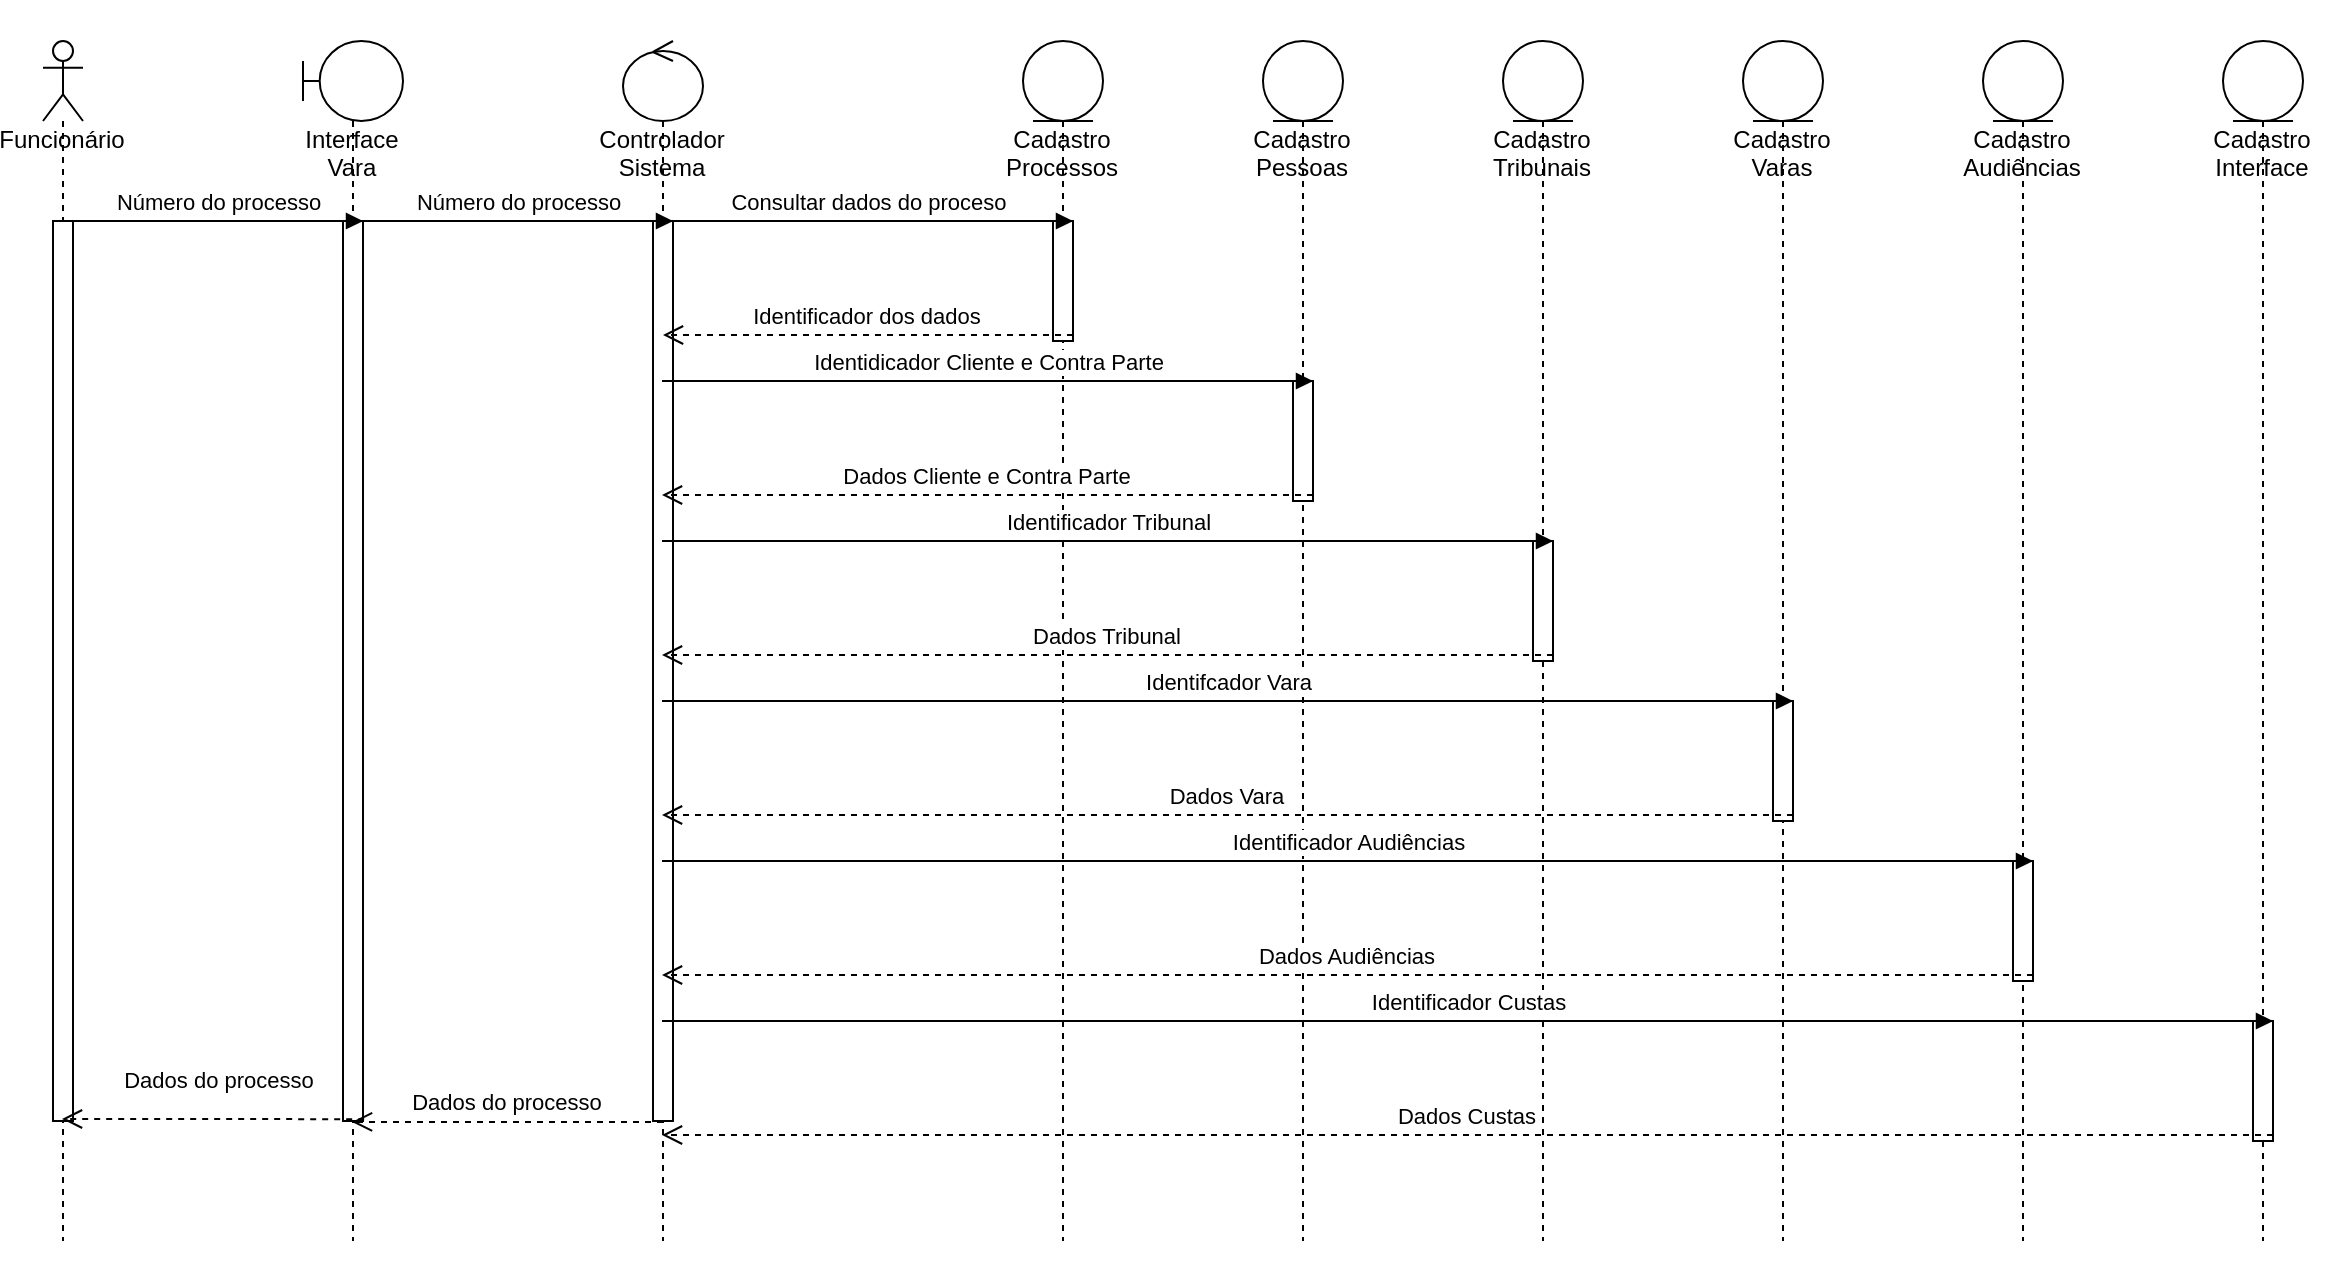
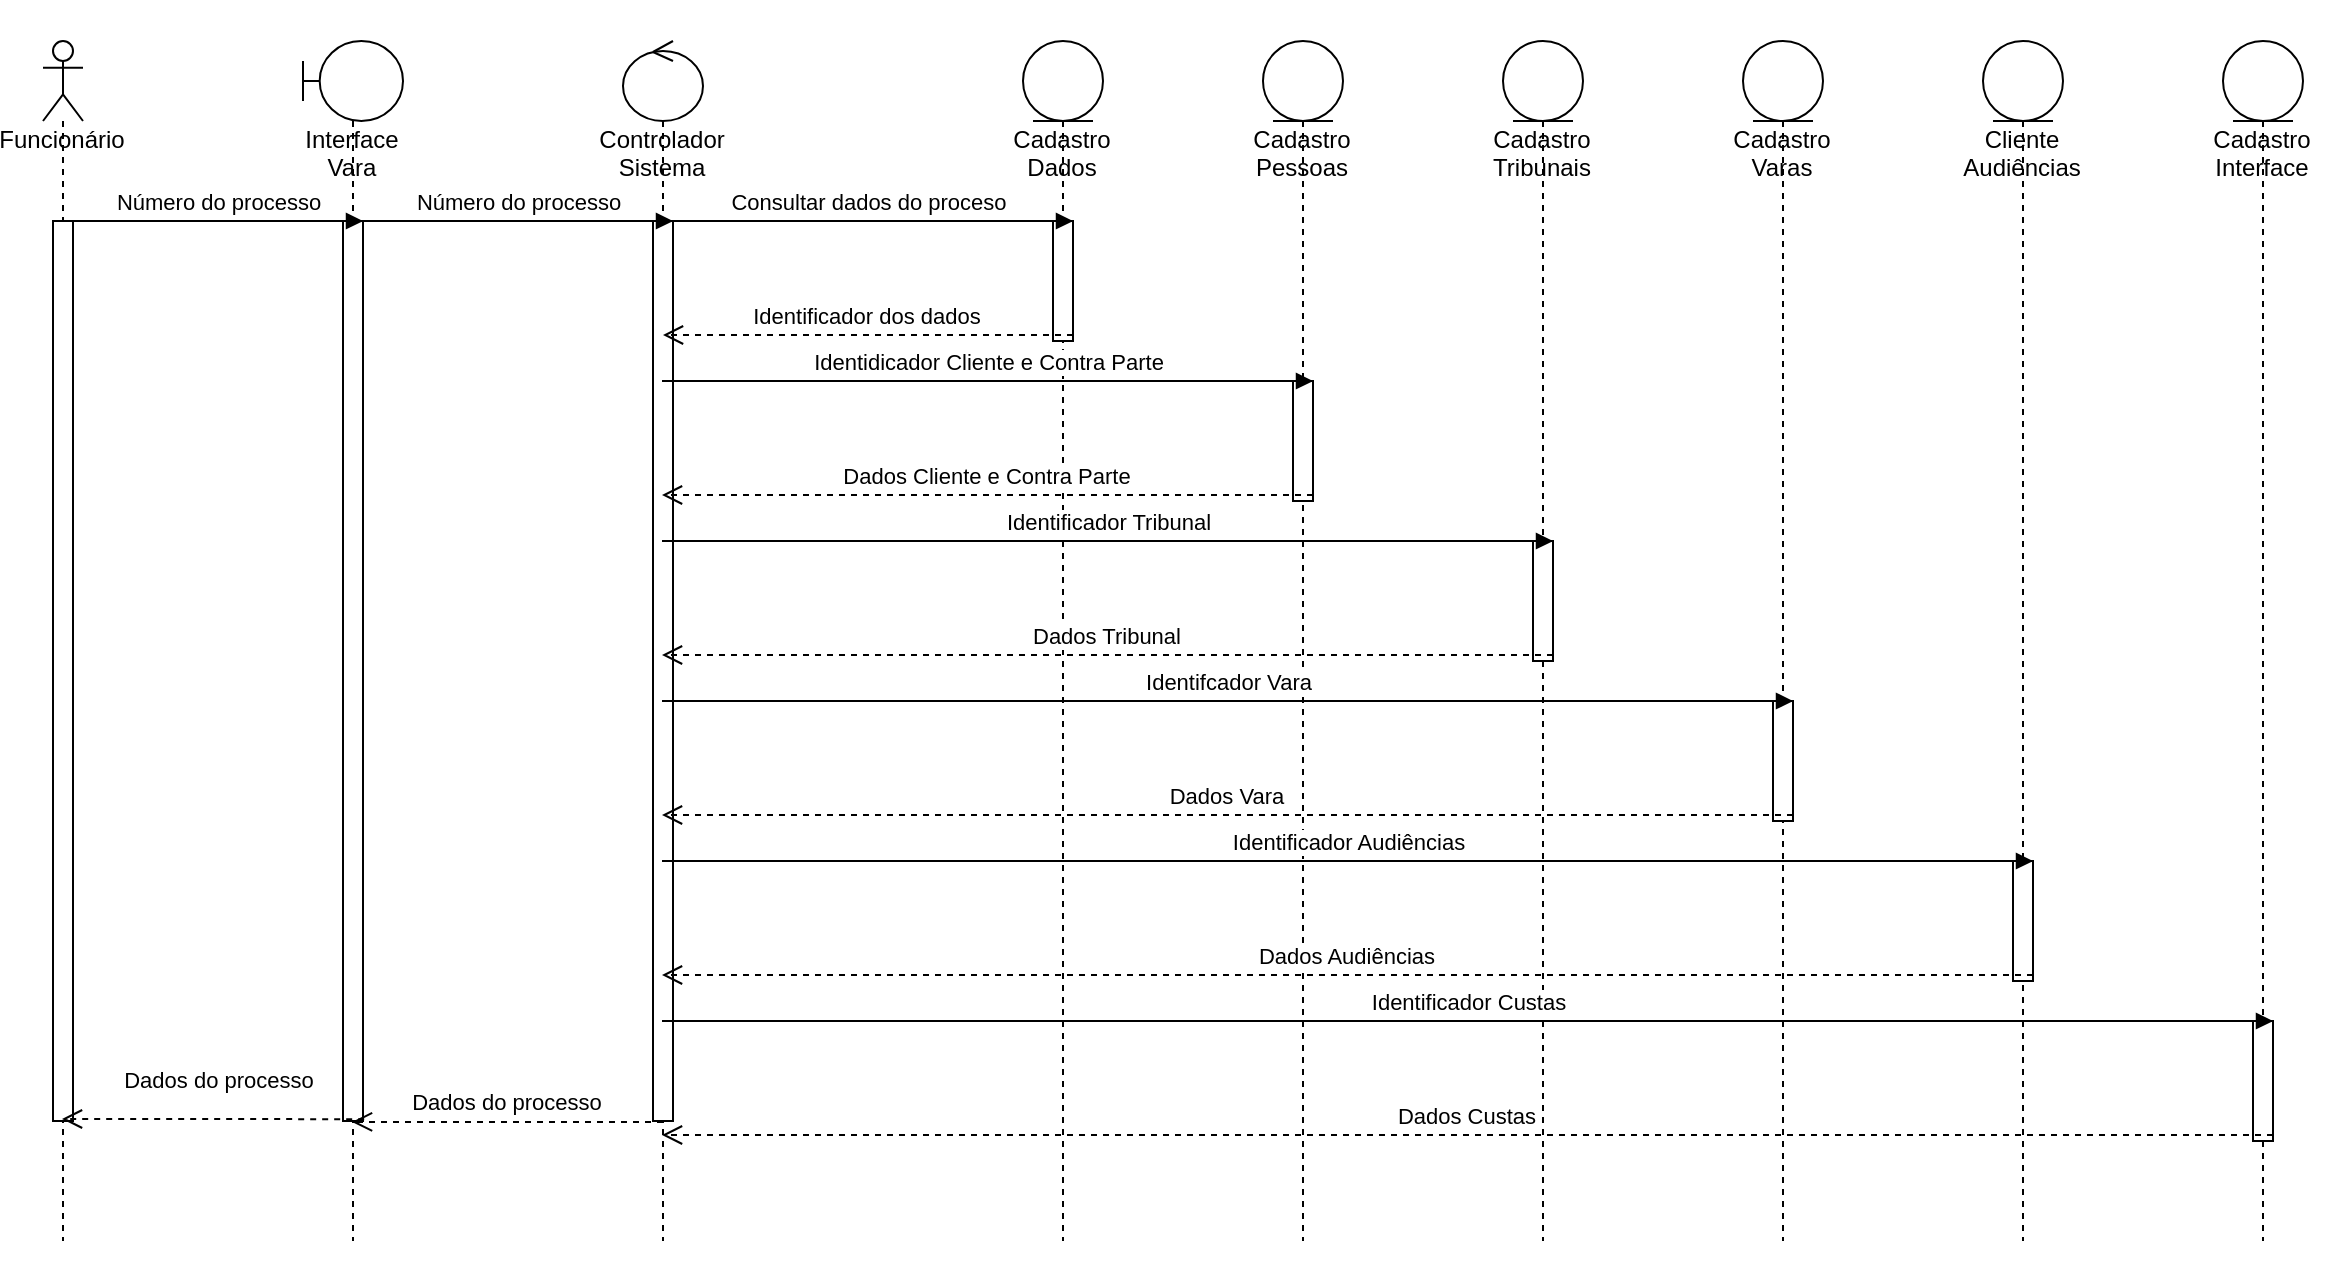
(1063, 185) -> (1063, 170)
(2023, 185) -> (2023, 170)
